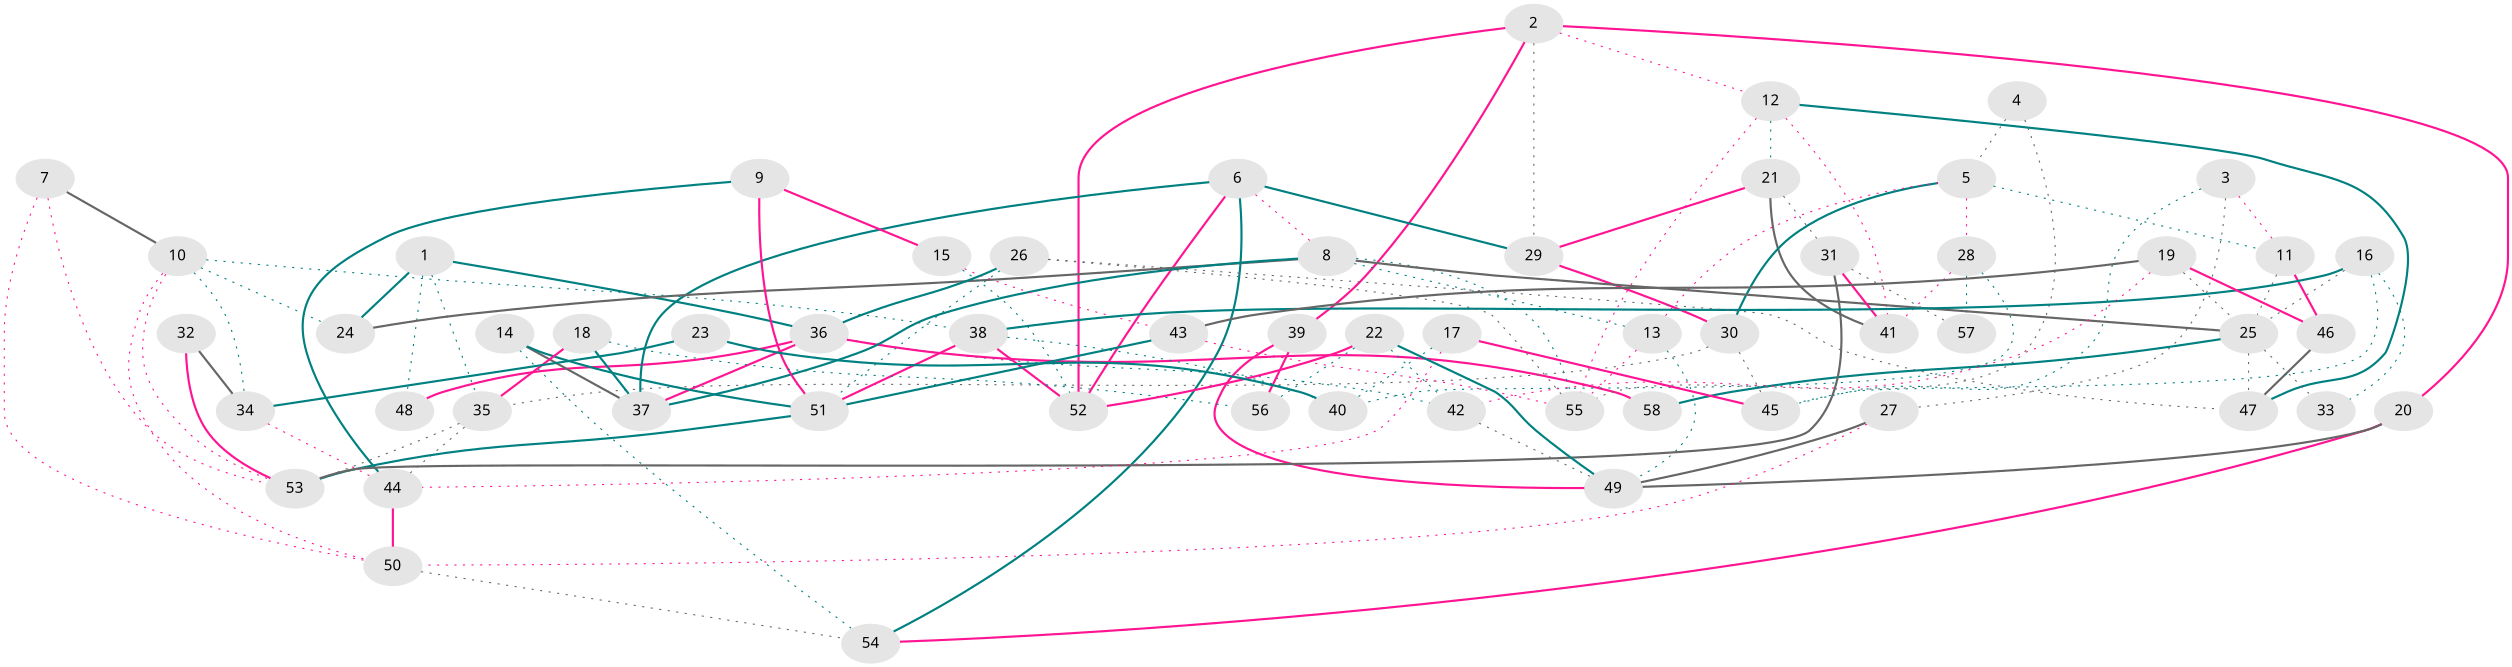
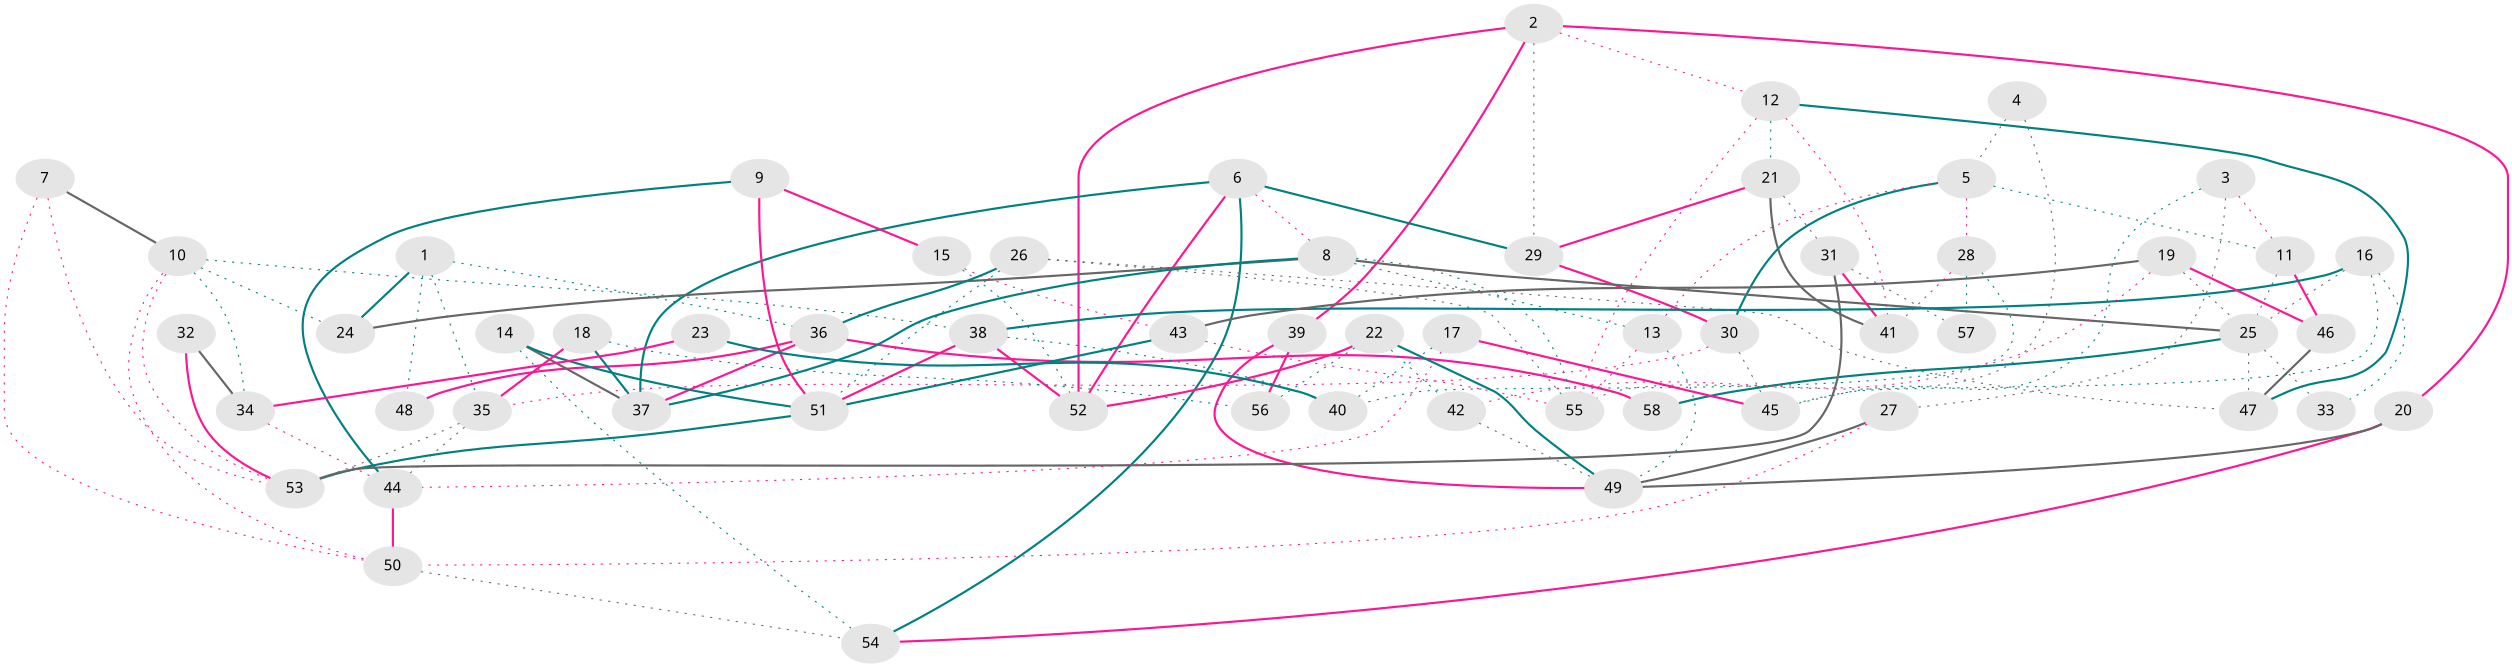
(572, 282) -> (572, 282)
(1139, 369) -> none
(484, 374) -> (484, 374)
(1140, 385) -> (1140, 385)
